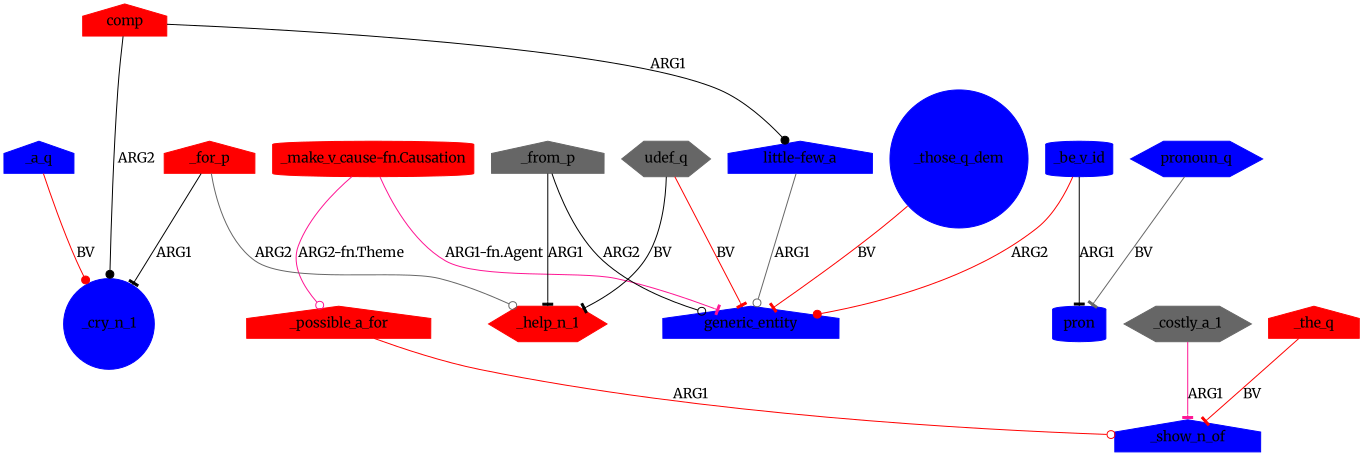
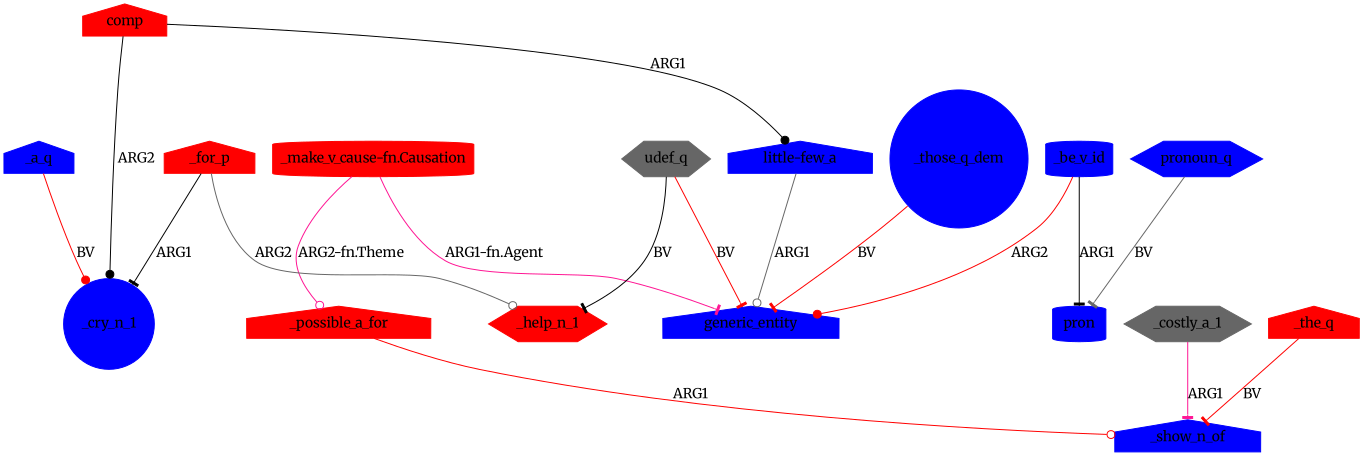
(548, 159) -> none
